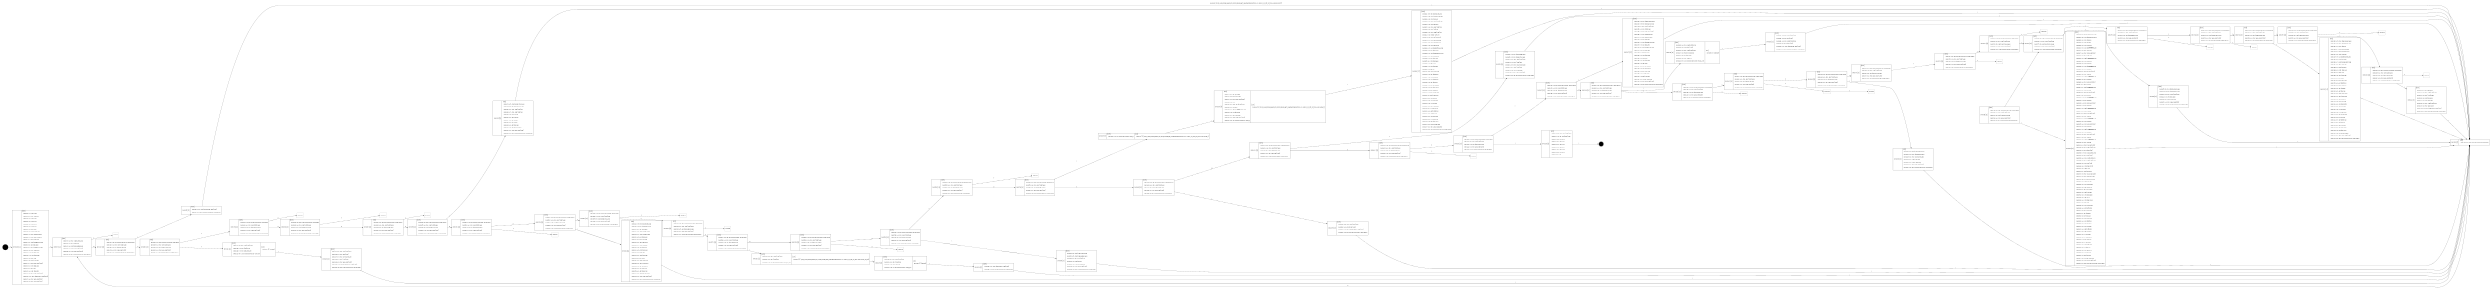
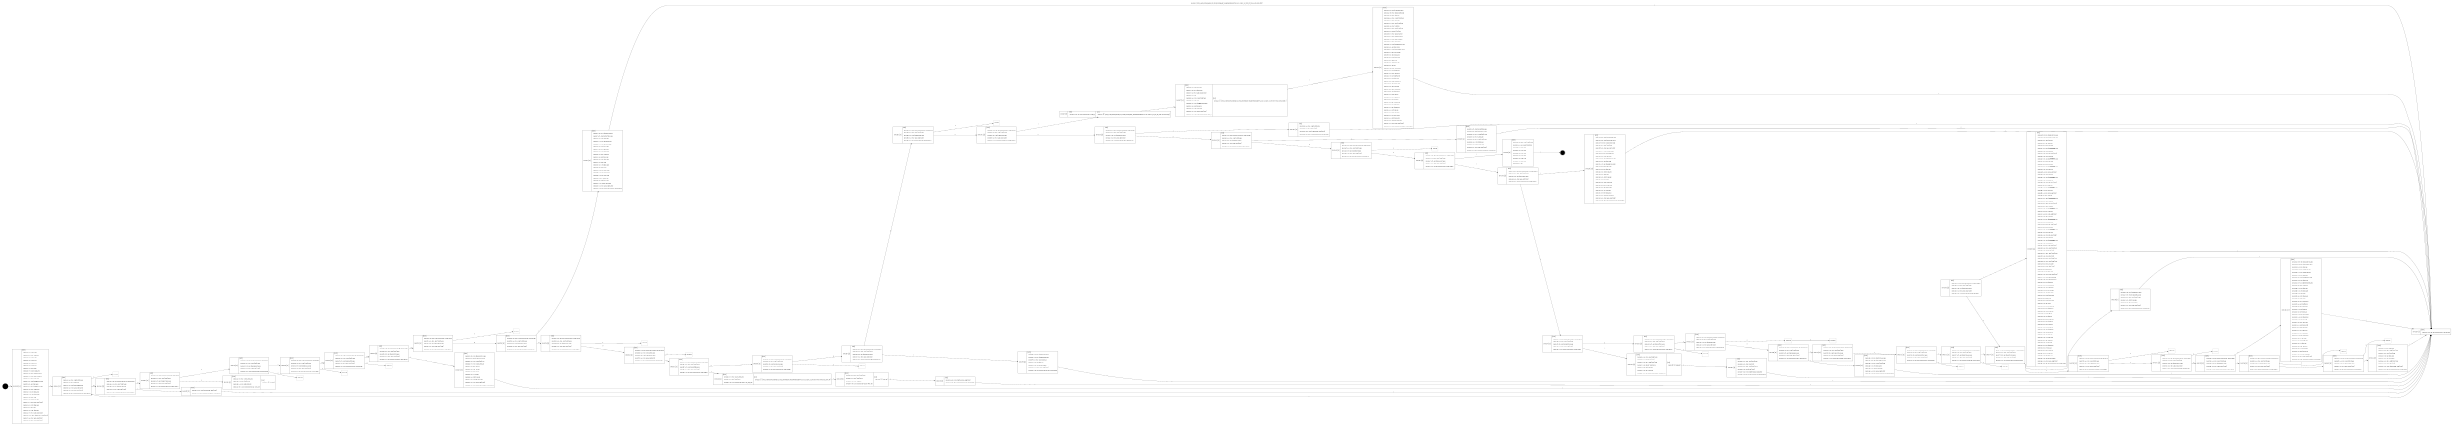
(341, 259) -> none
